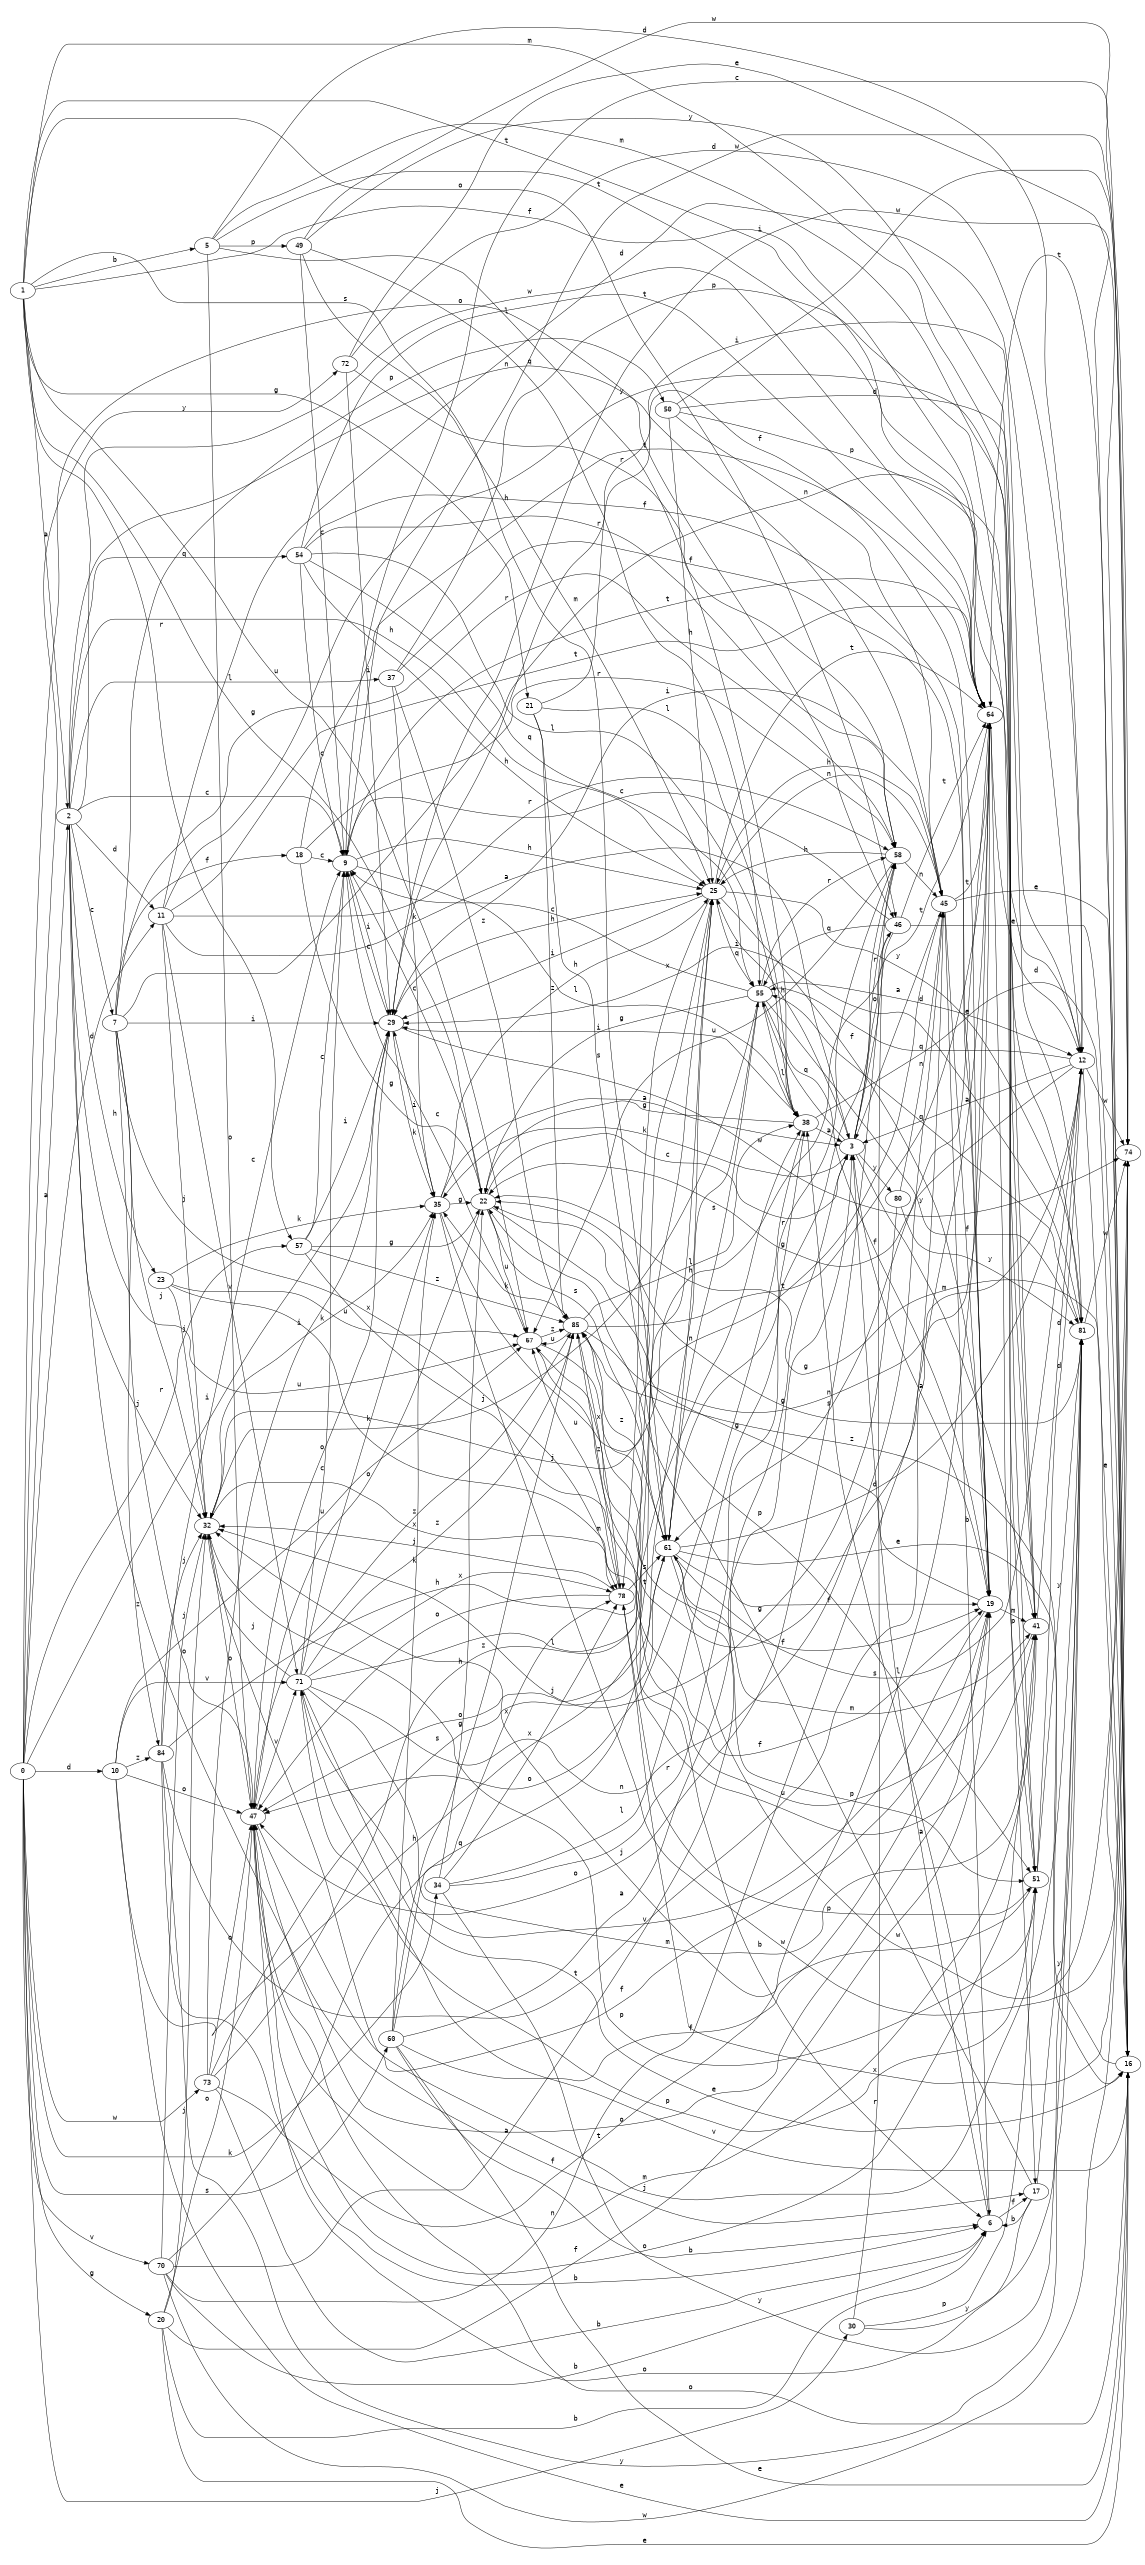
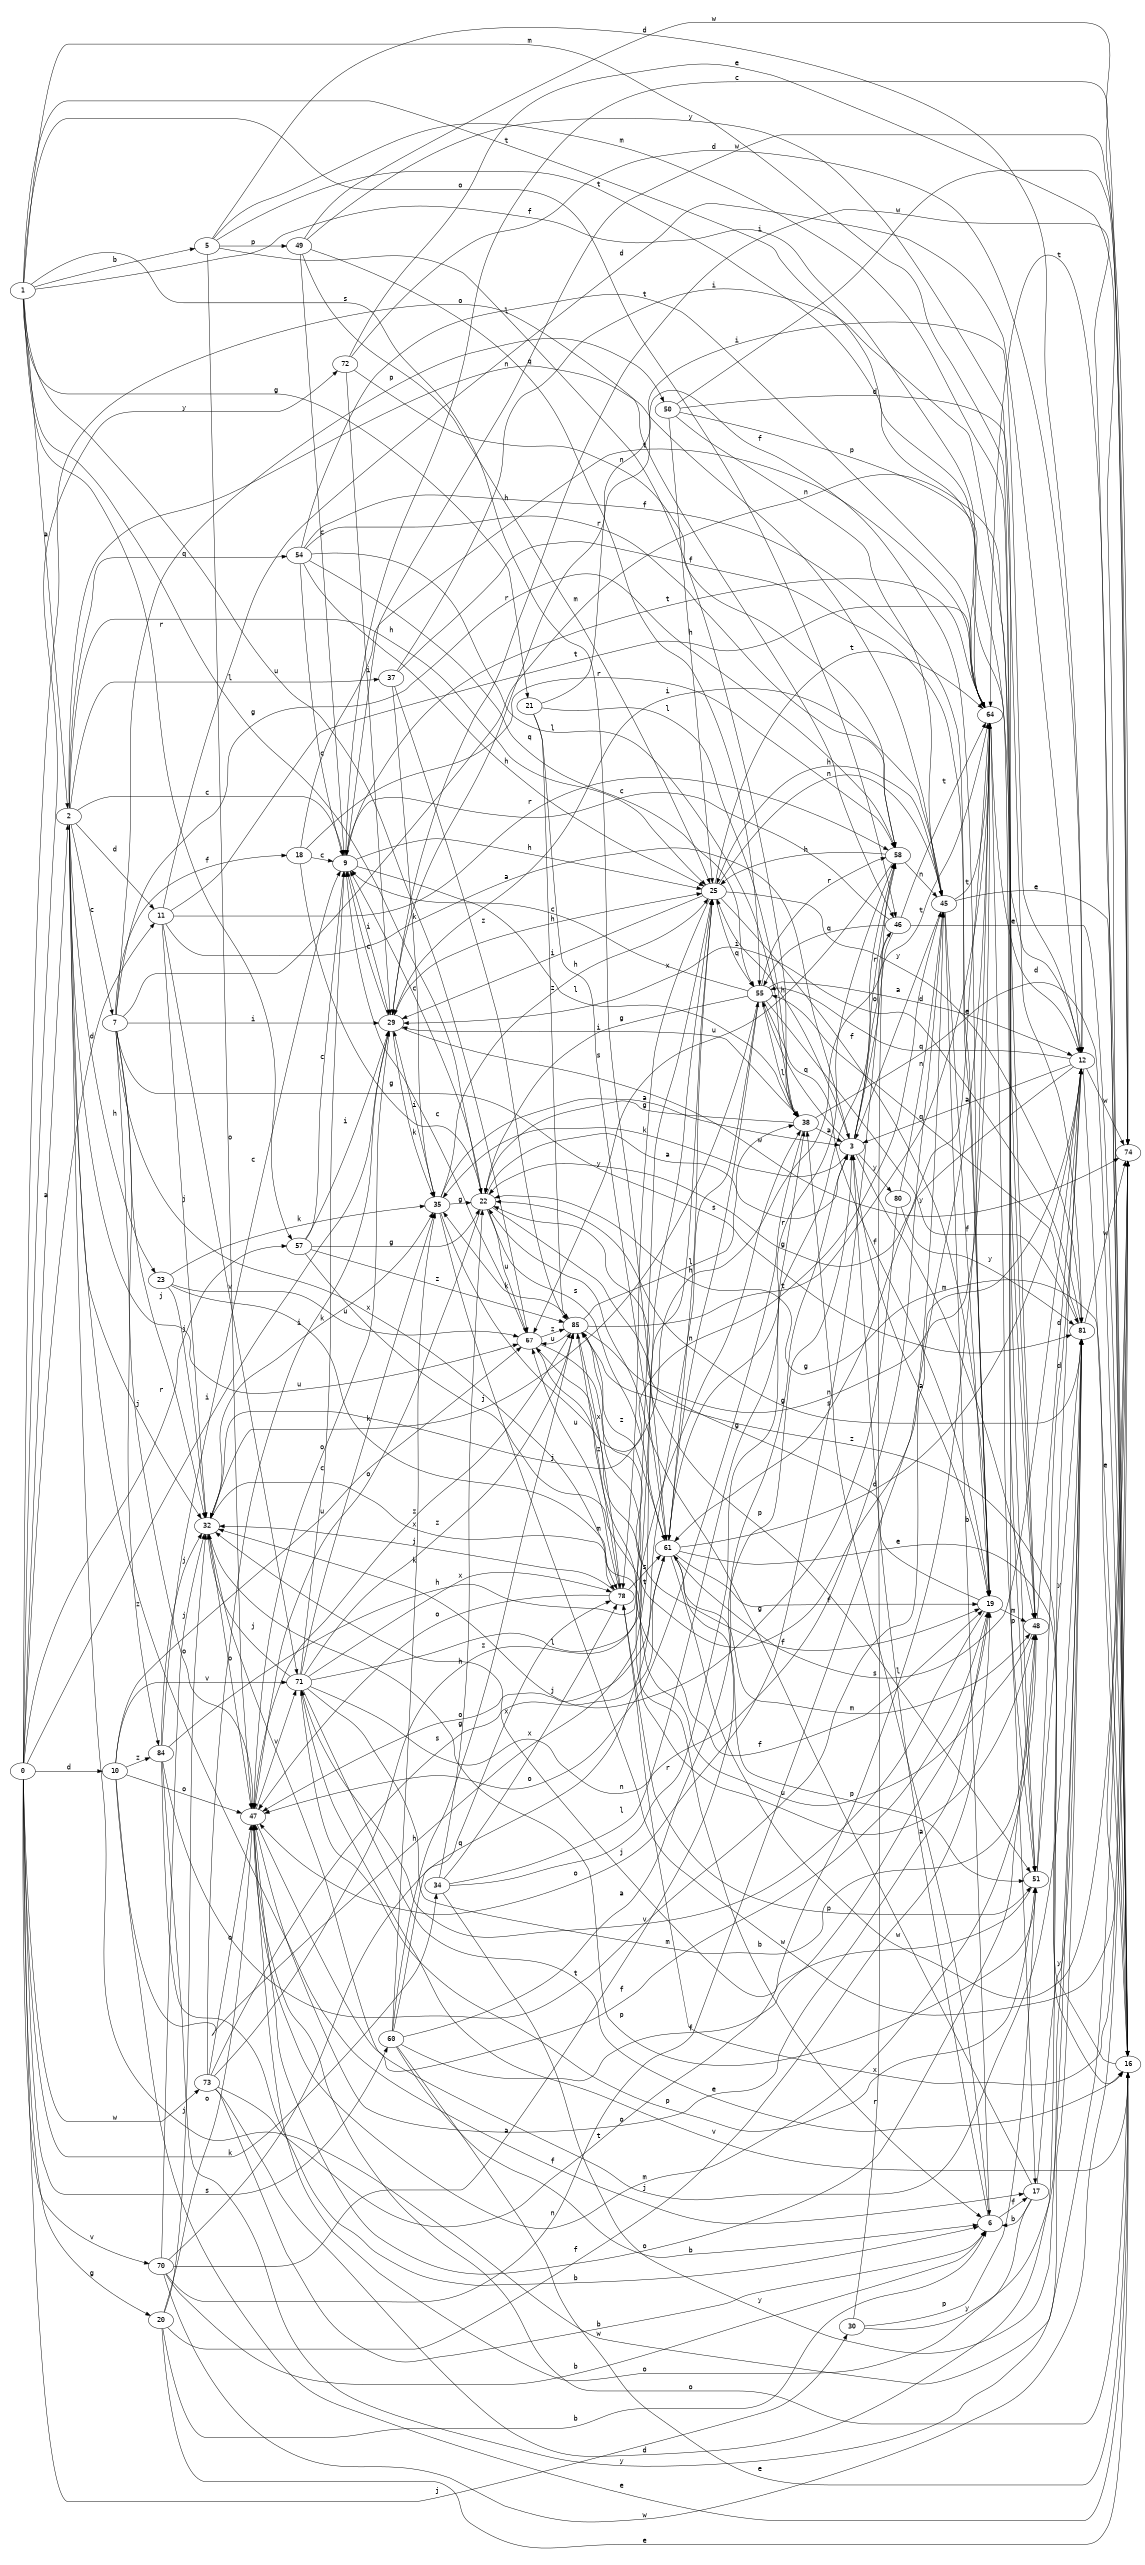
(714, 286) -> (714, 286)
(467, 310) -> (524, 2289)
(854, 378) -> (567, 1150)
(622, 460) -> (622, 460)
(668, 1155) -> (668, 1155)
(1036, 1627) -> (1036, 1627)
none -> (1039, 2251)
